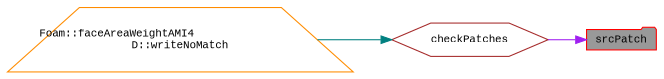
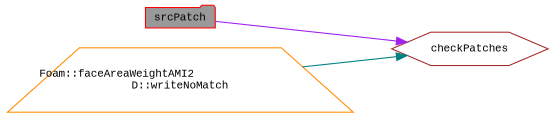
(180, 40) -> (180, 80)
(562, 40) -> (306, 31)
